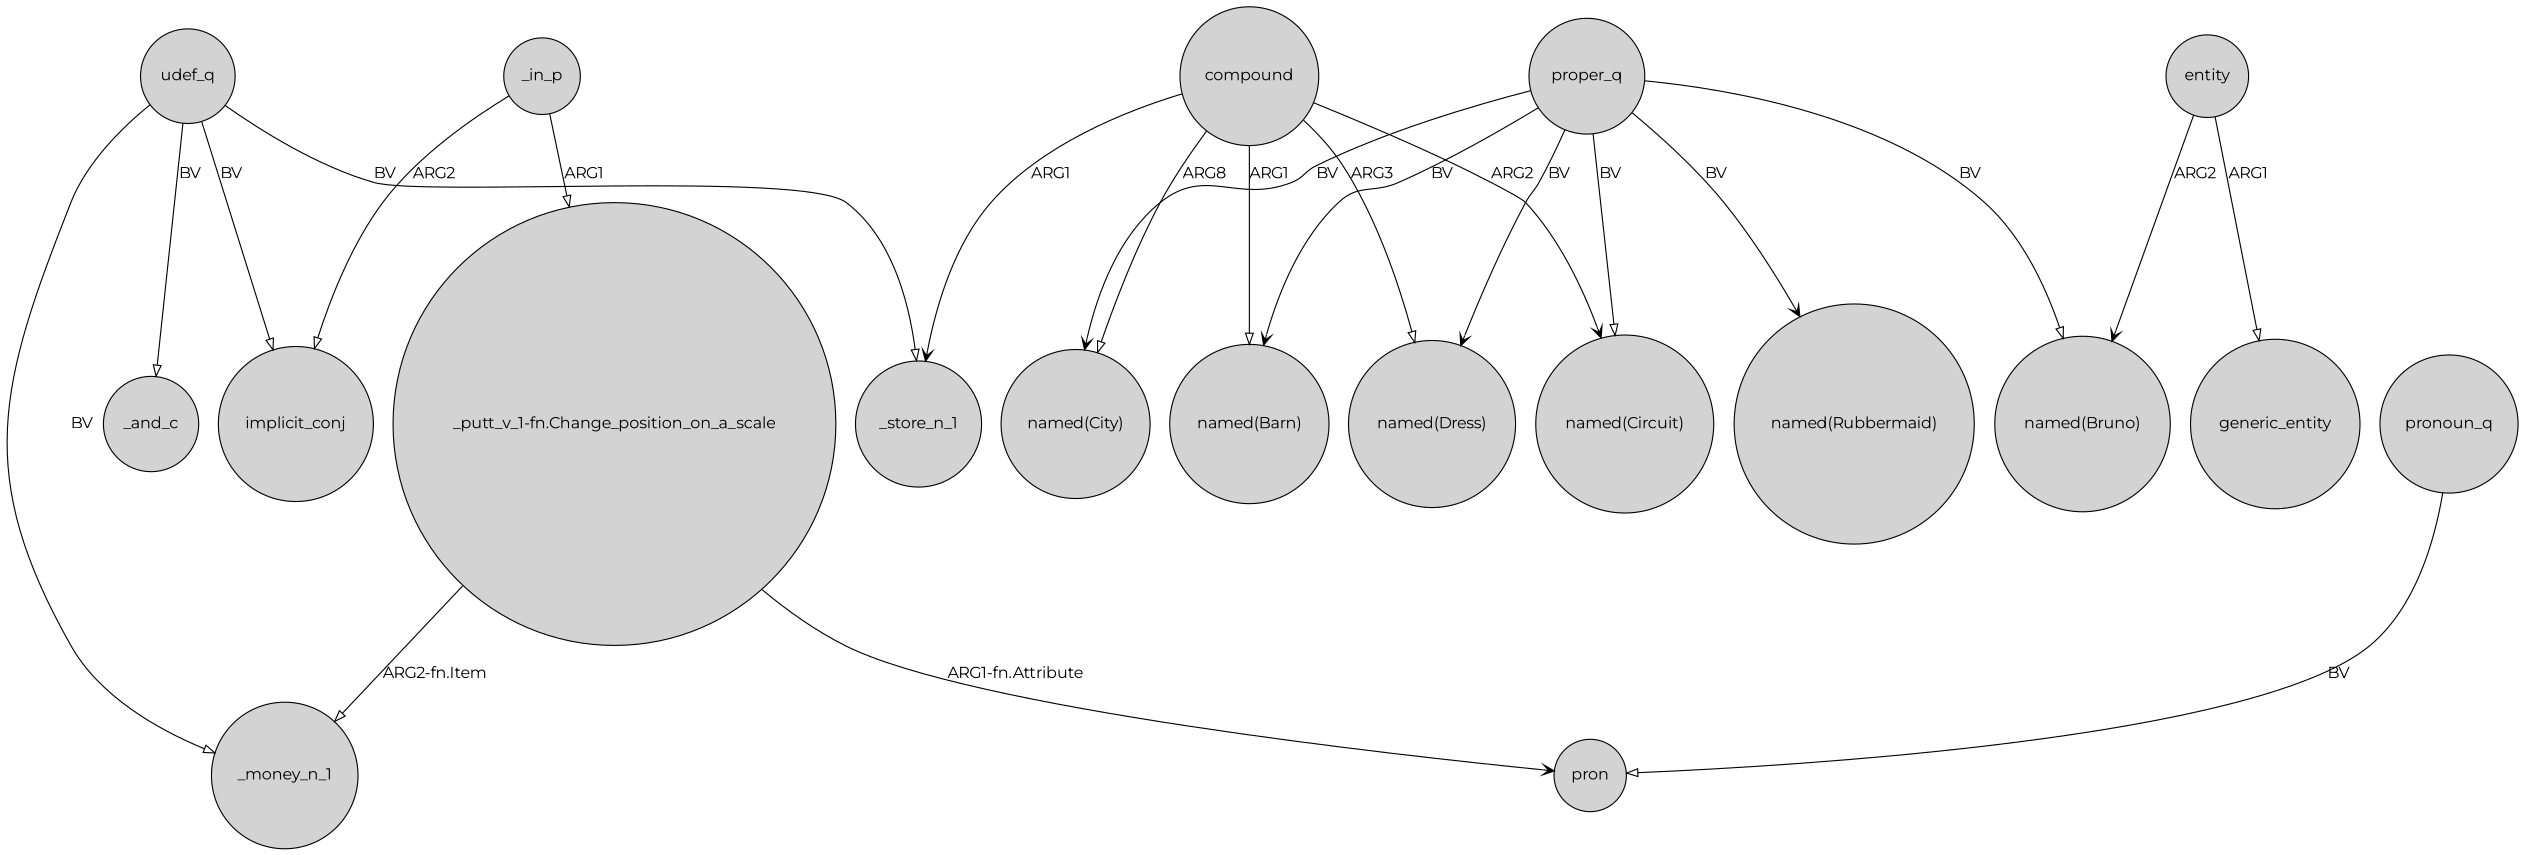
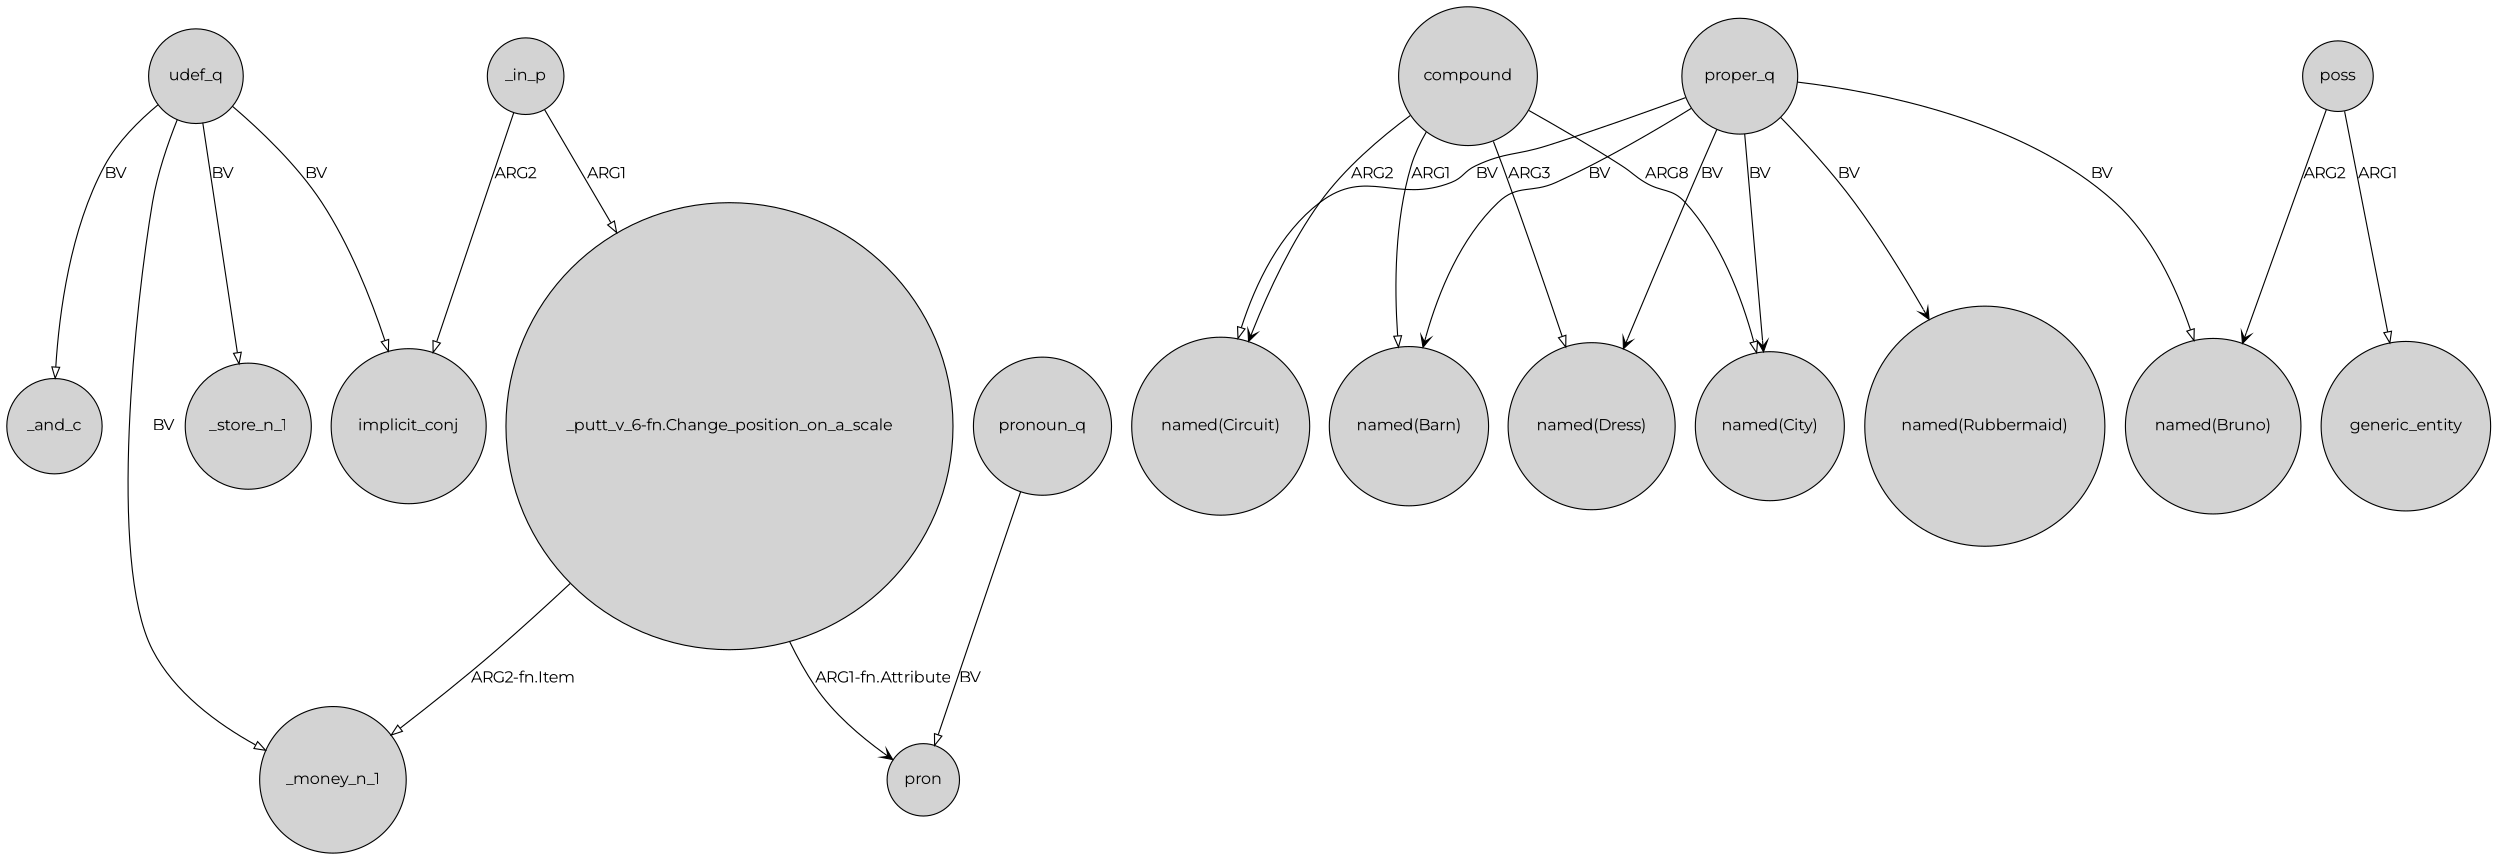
(2207, 76) -> (2338, 76)
(1012, 181) -> none
(614, 424) -> (729, 426)
